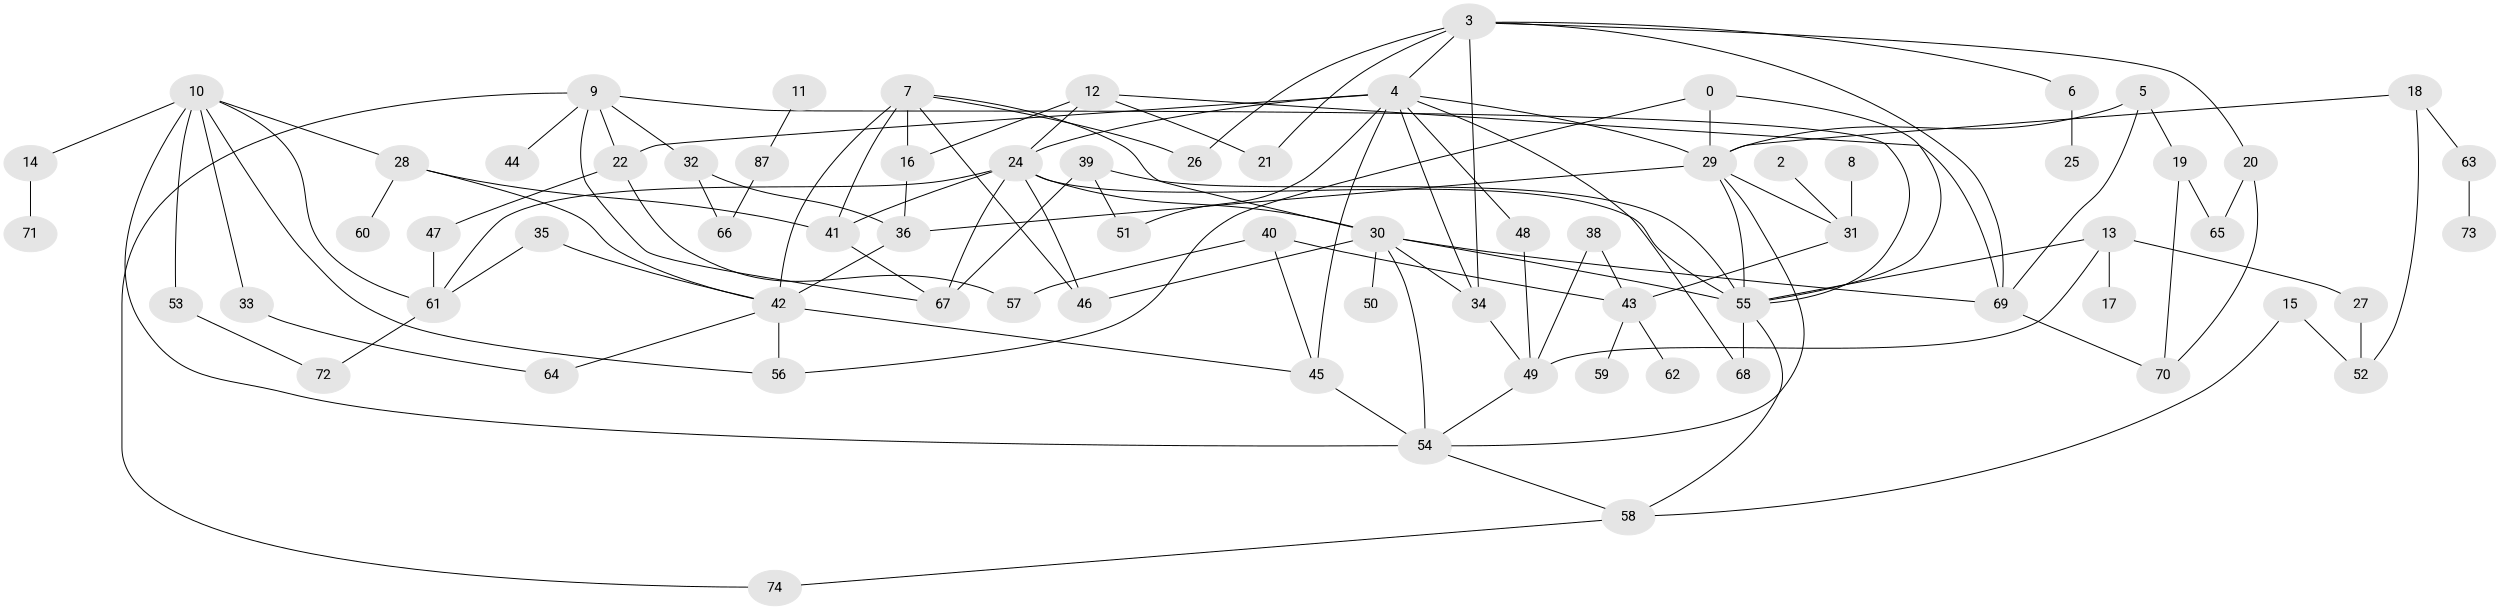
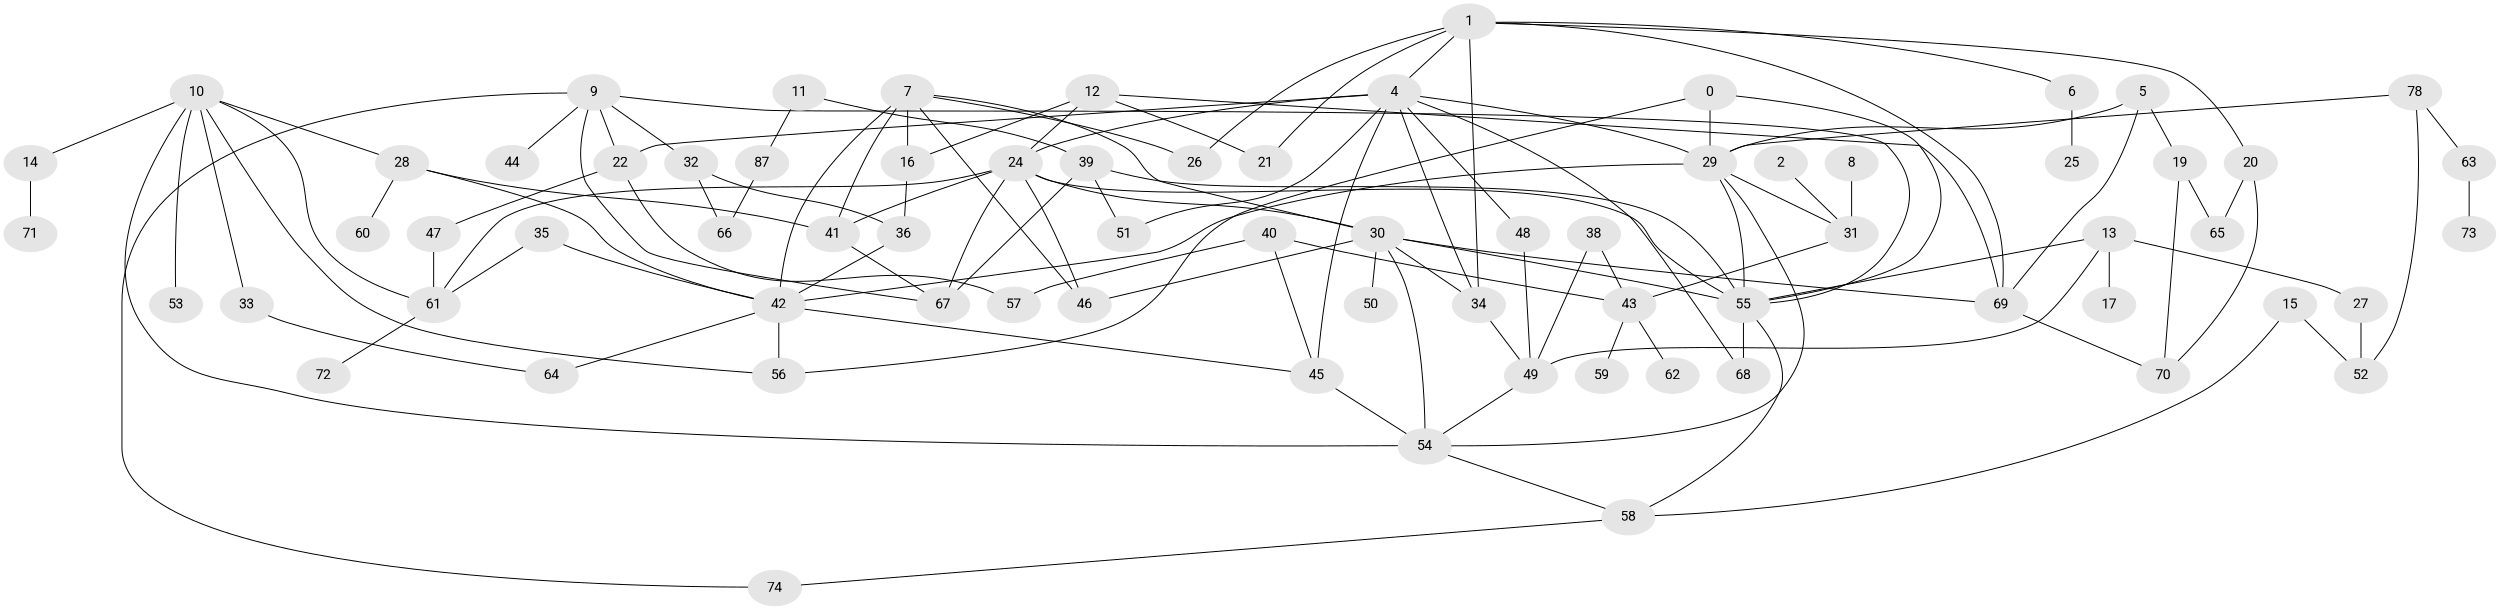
(1469, 22) -> (1469, 22)
(2415, 92) -> (2415, 92)
none -> (915, 118)
(1156, 211) -> (1199, 232)
(249, 340) -> none
